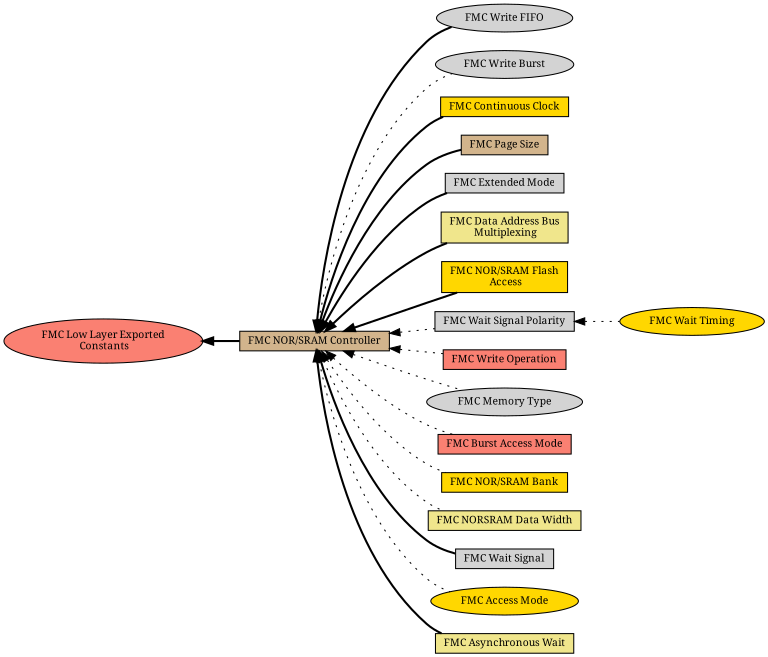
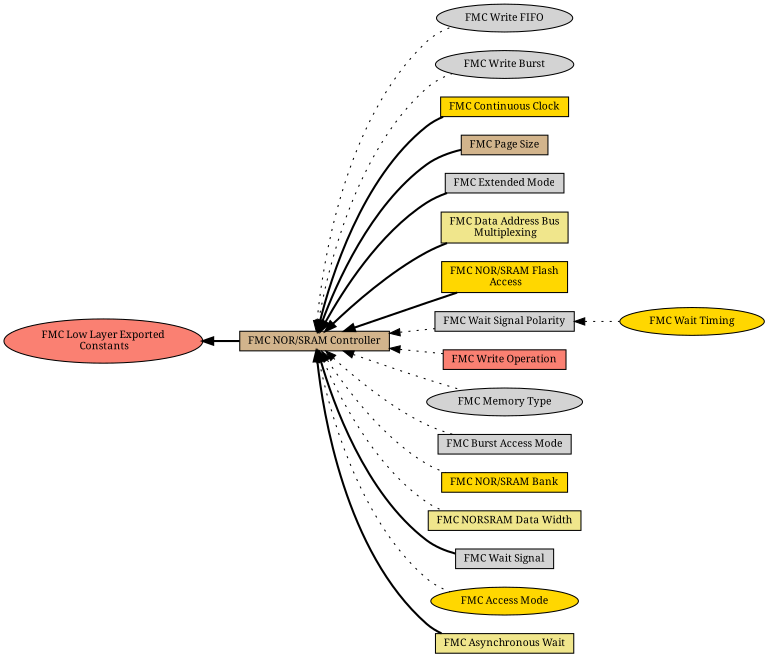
(354, 158) -> (354, 158)
(505, 444) -> (505, 444)
